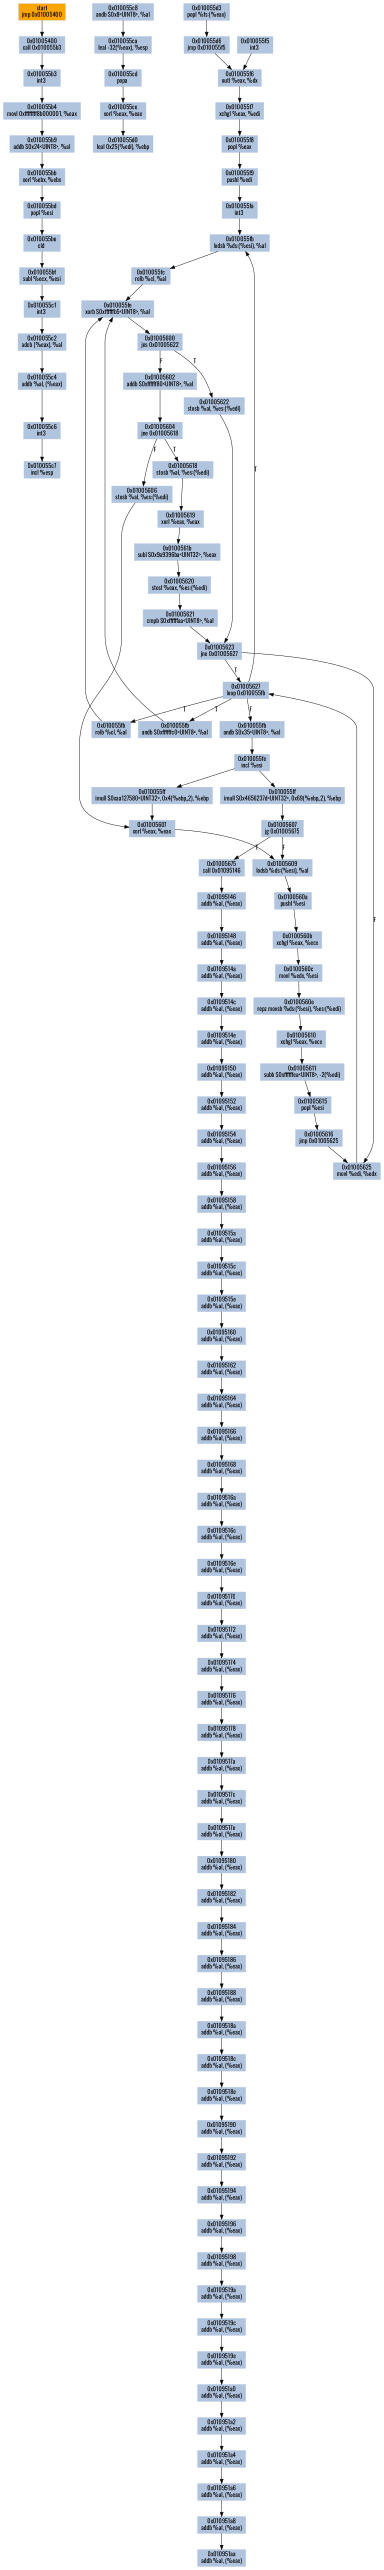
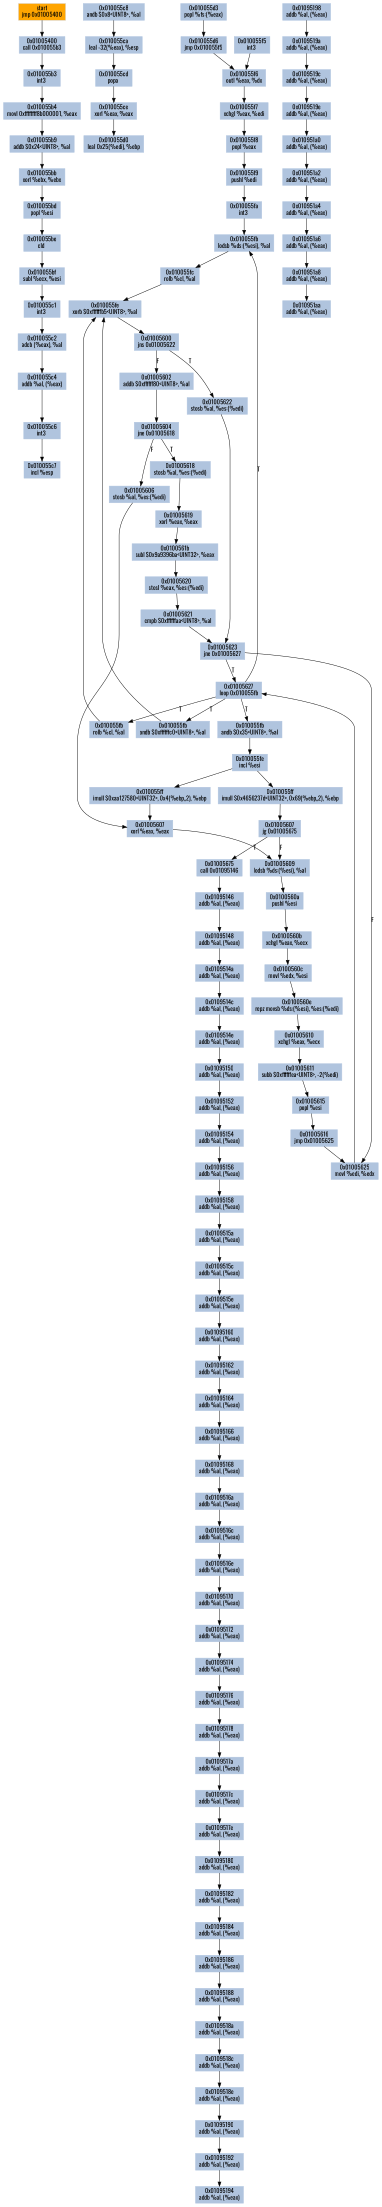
(251, 710) -> (247, 710)
(222, 2228) -> none
